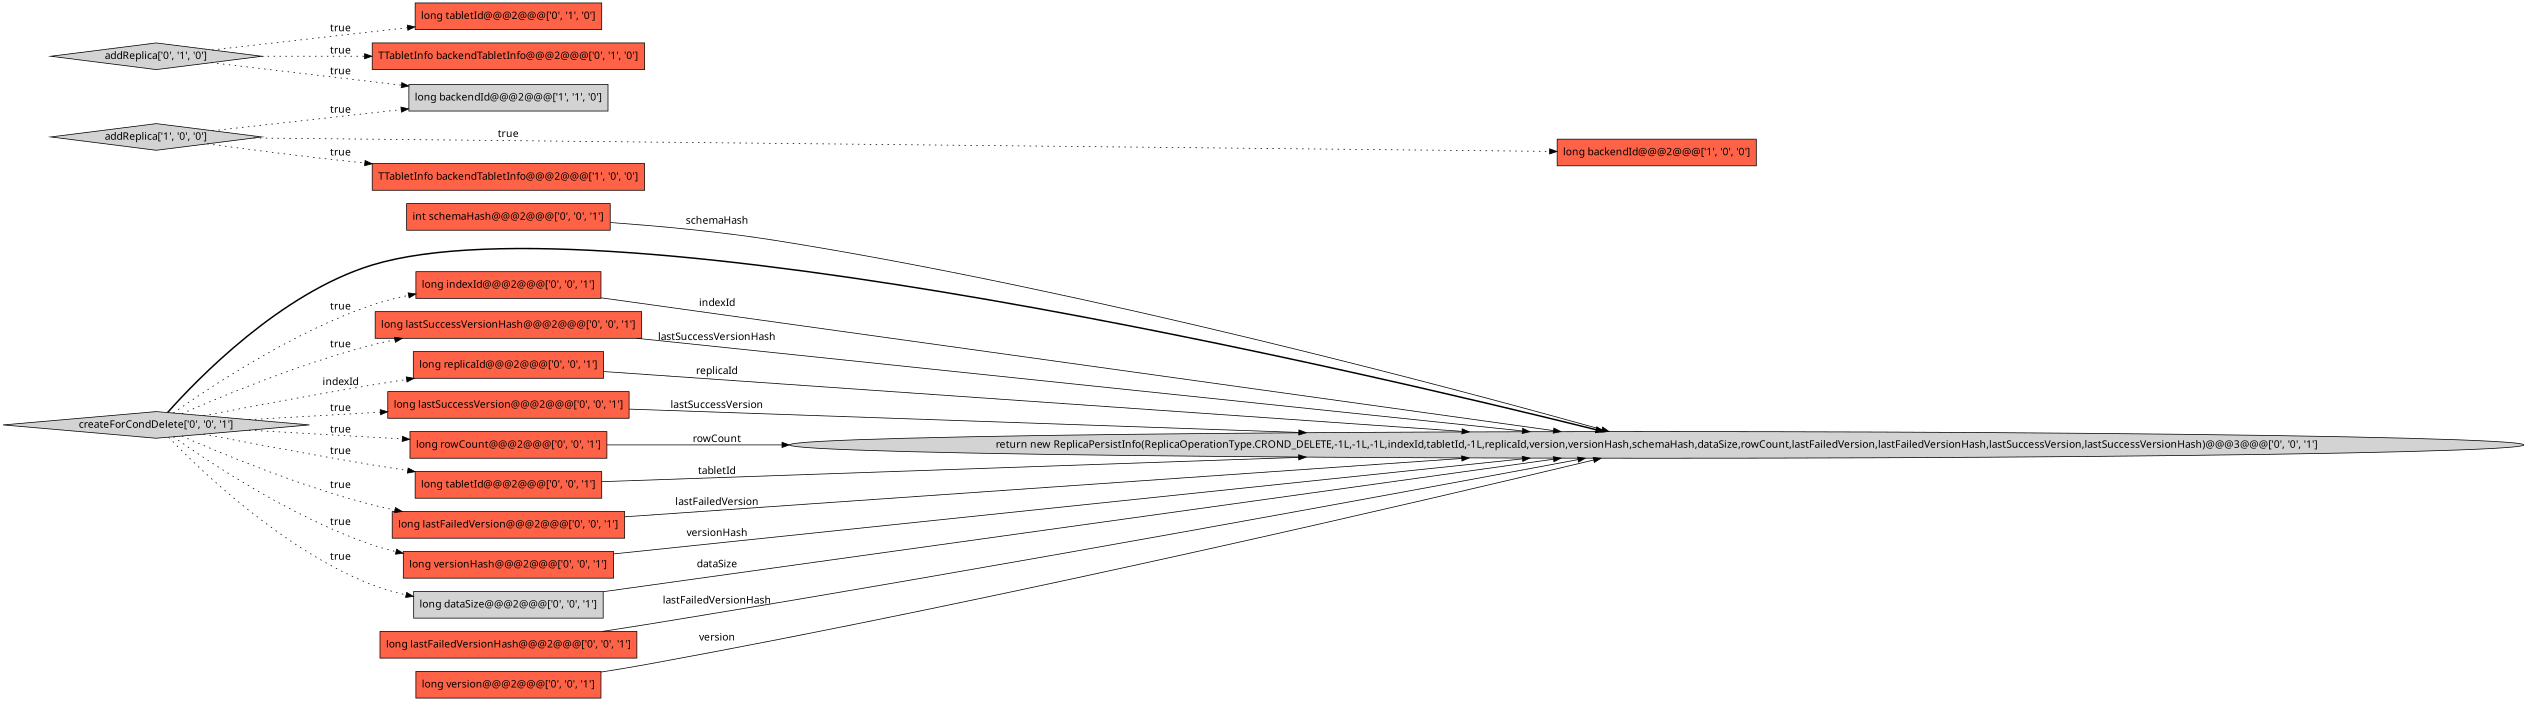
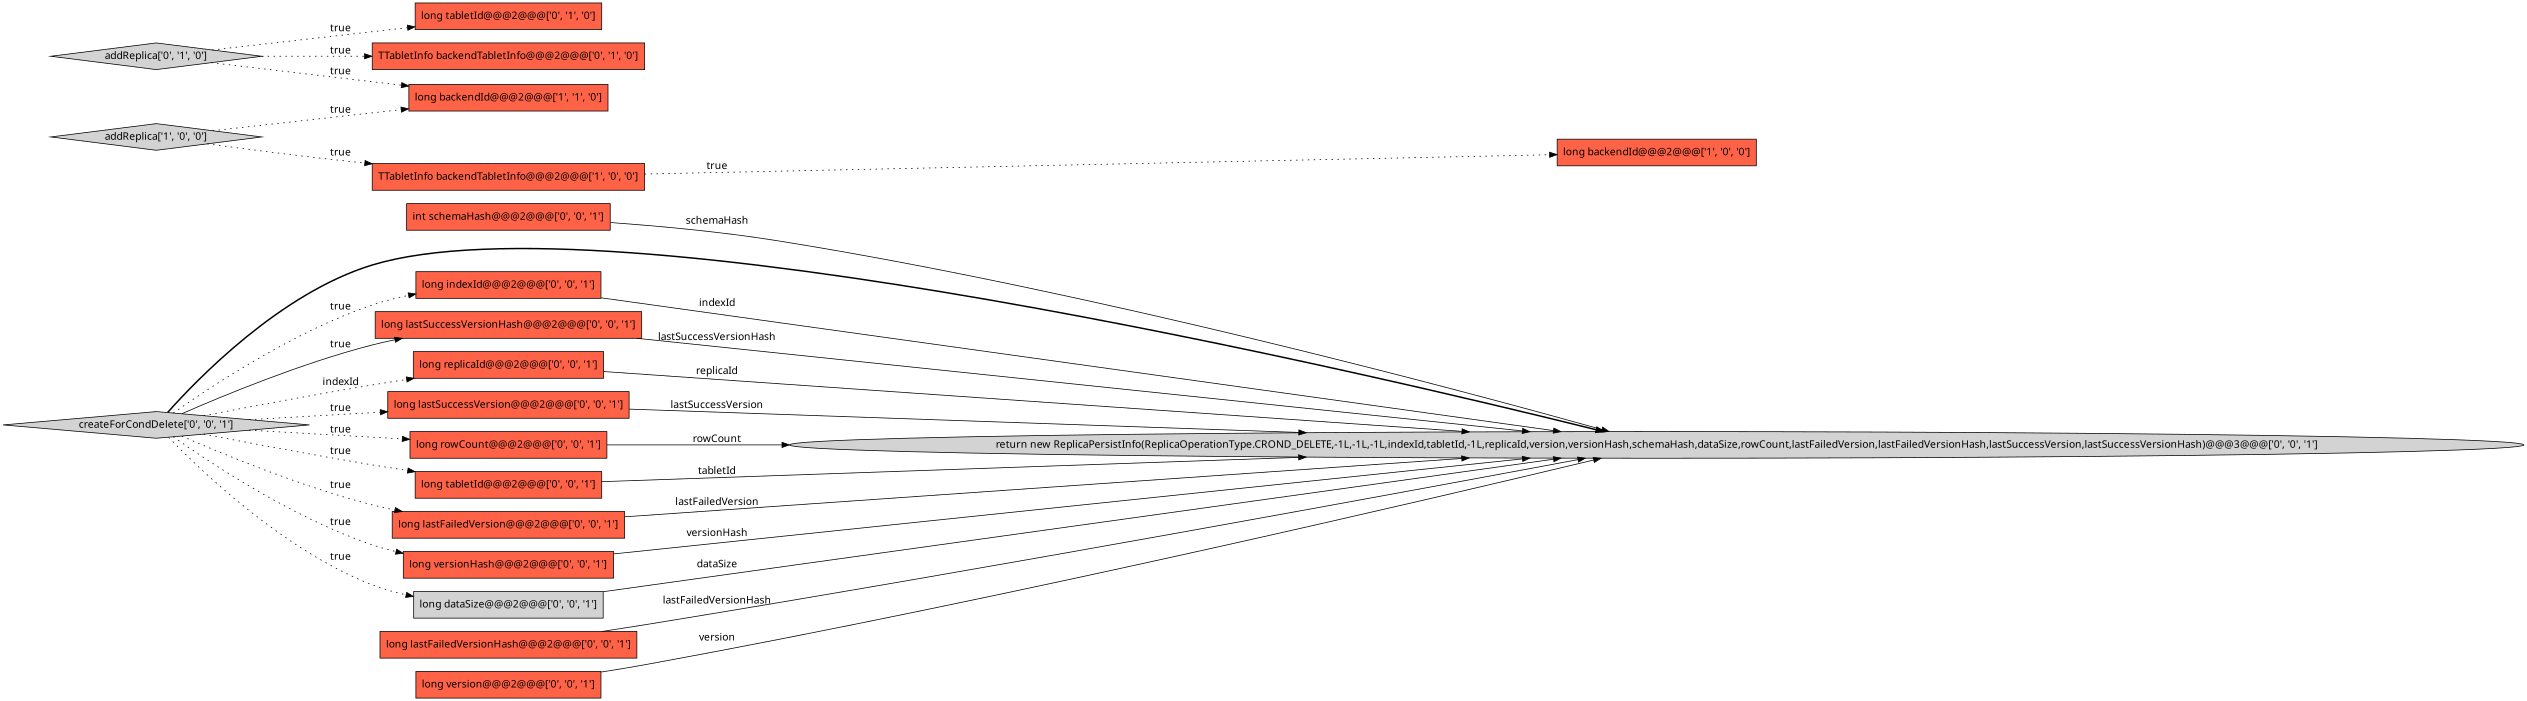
(508, 98) -> (508, 98)
(902, 145) -> (1097, 164)
(287, 372) -> (287, 372)
